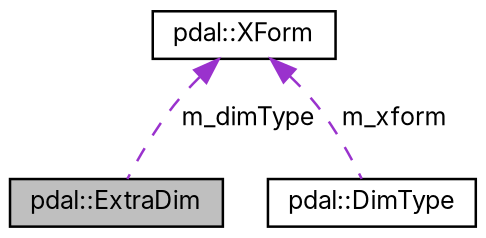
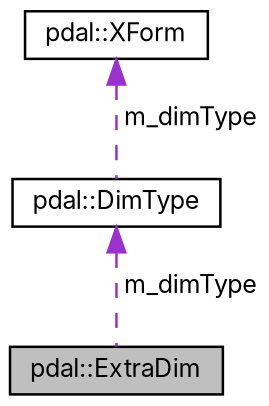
(392, 119) -> (188, 119)
(159, 125) -> (116, 300)
